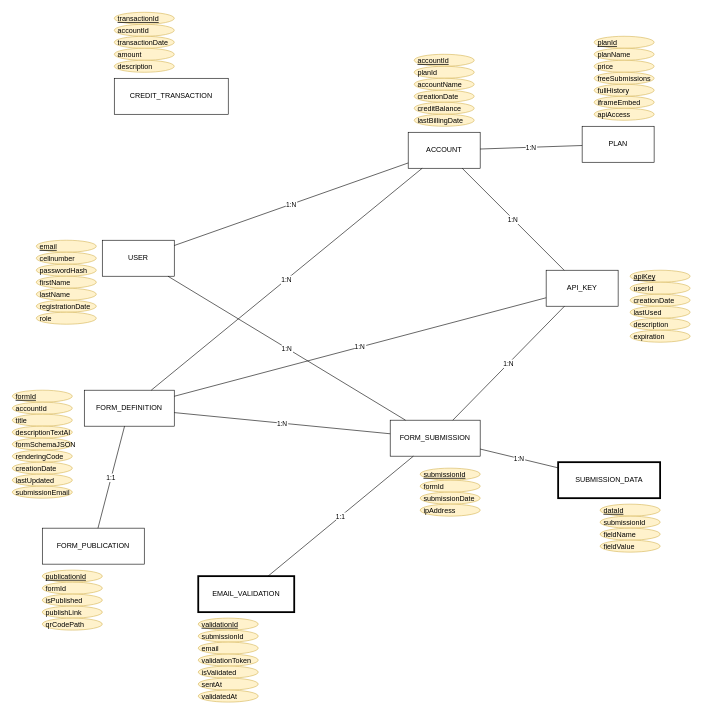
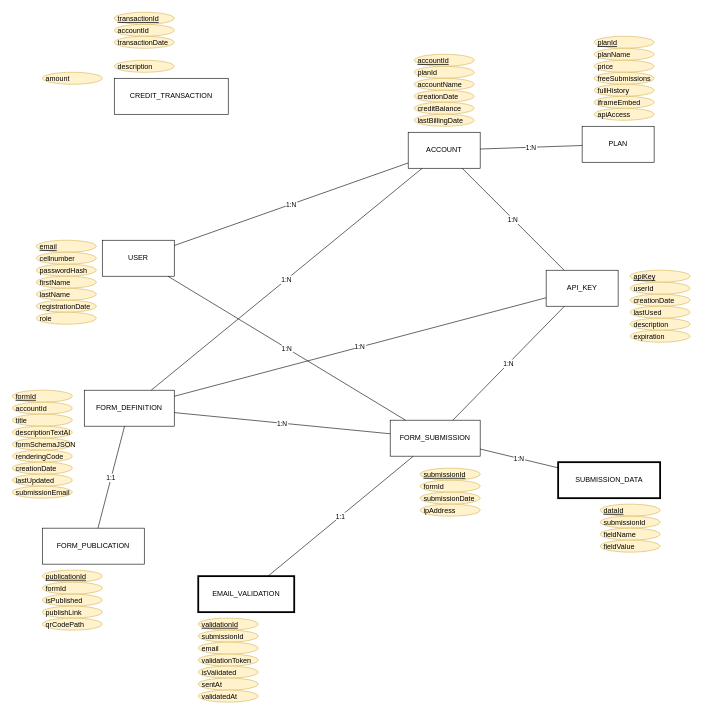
(144, 54) -> (72, 78)
